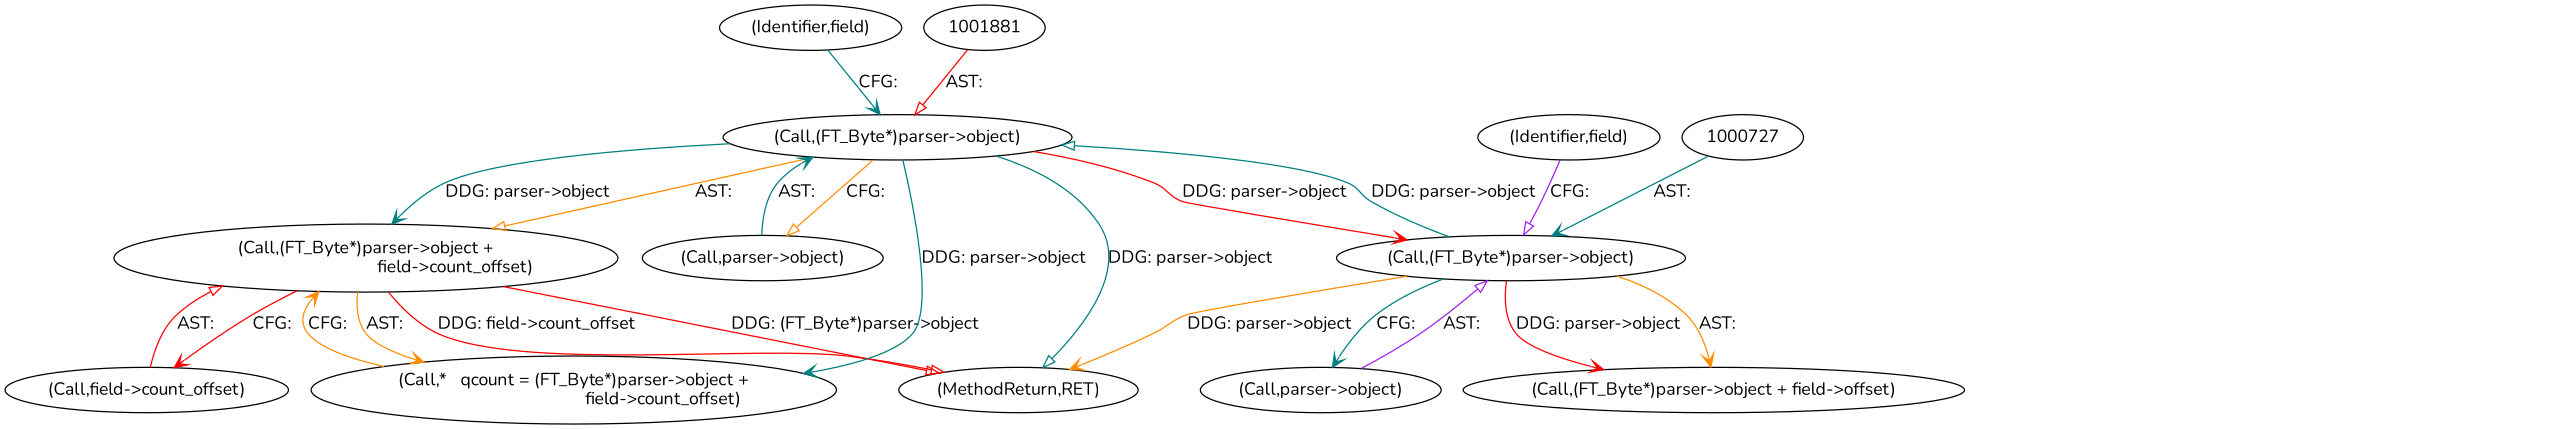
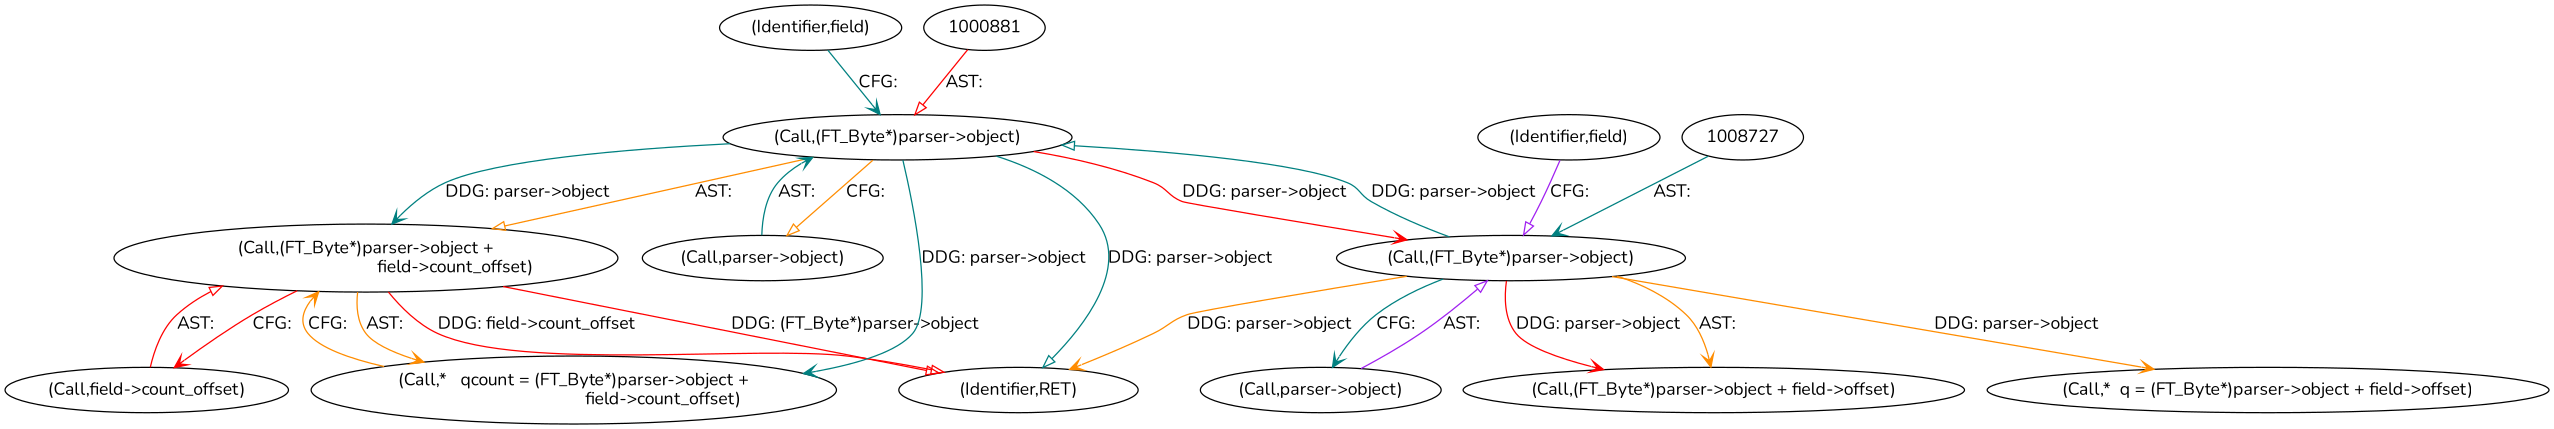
(984, 28) -> (984, 28)
(1743, 137) -> (1743, 137)
(1018, 390) -> (1018, 390)
none -> (2268, 390)
